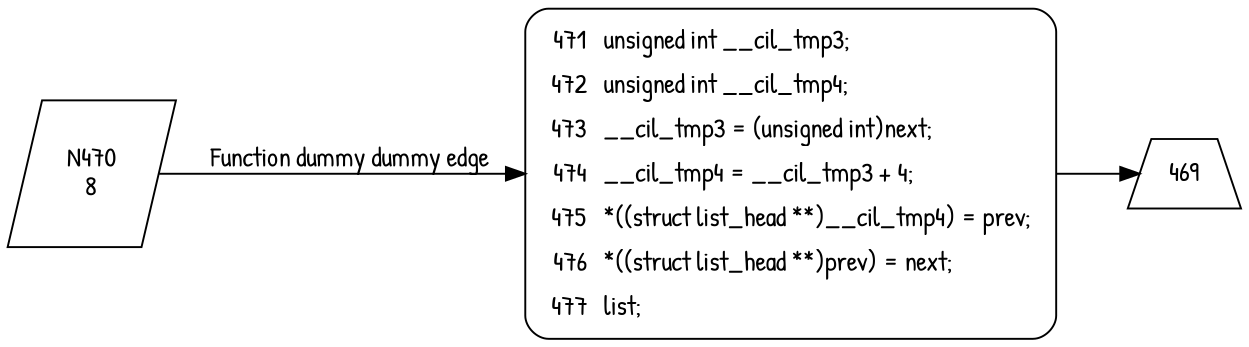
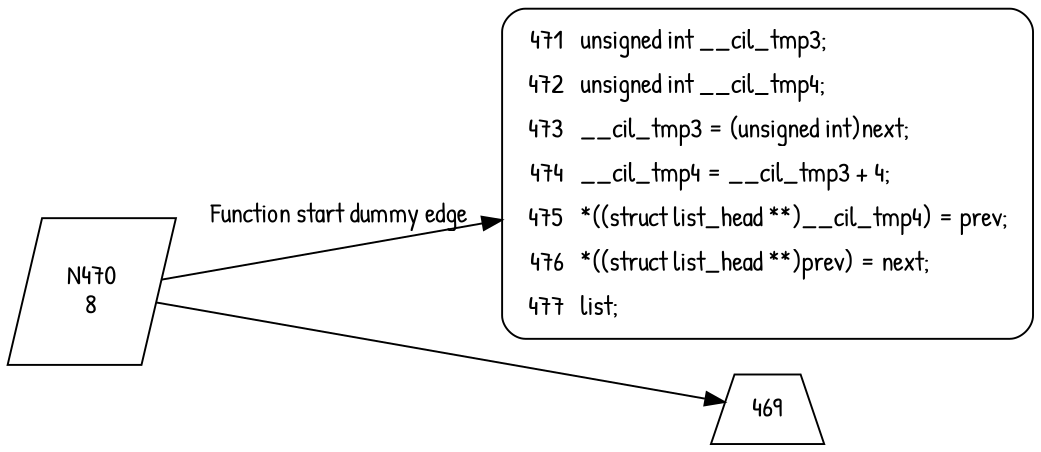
(351, 159) -> (339, 215)
(1088, 174) -> (431, 351)
